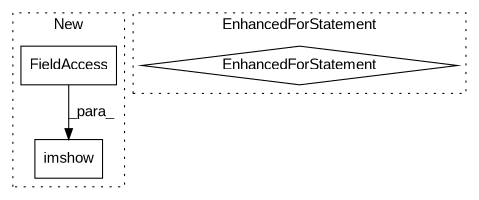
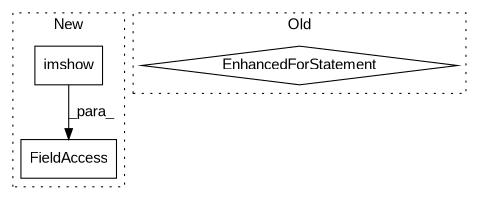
(300, 25) -> (300, 25)
(69, 107) -> (69, 107)
